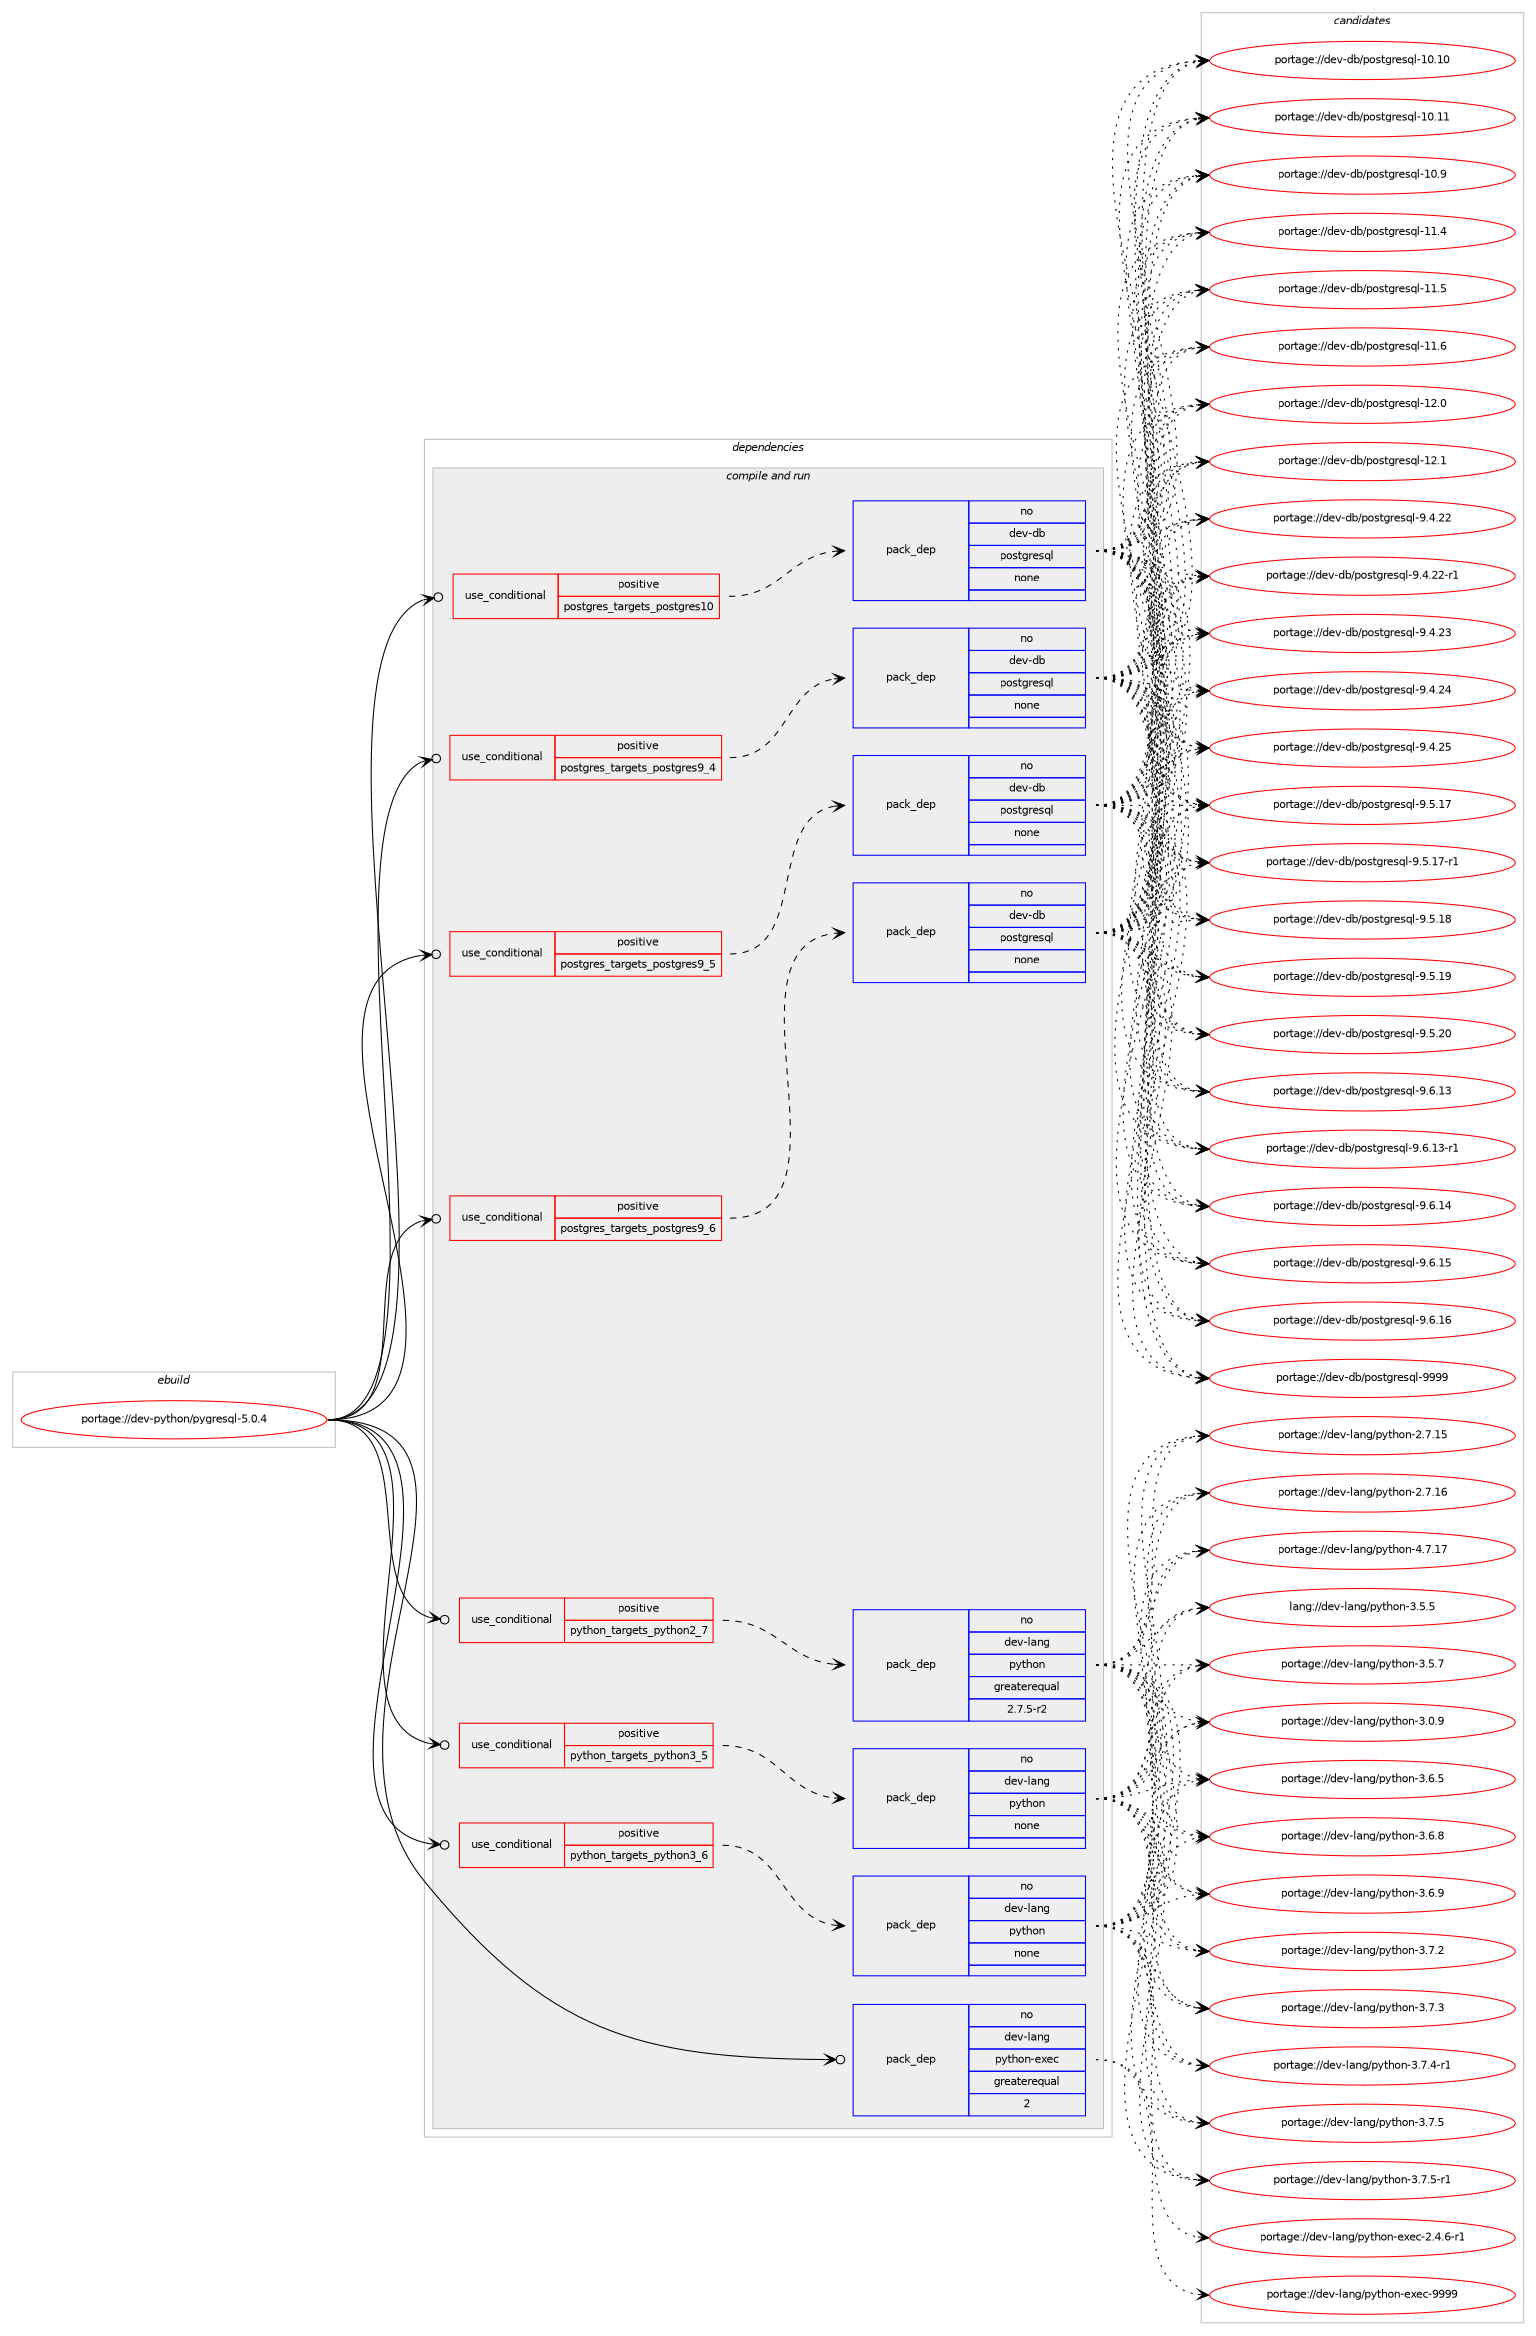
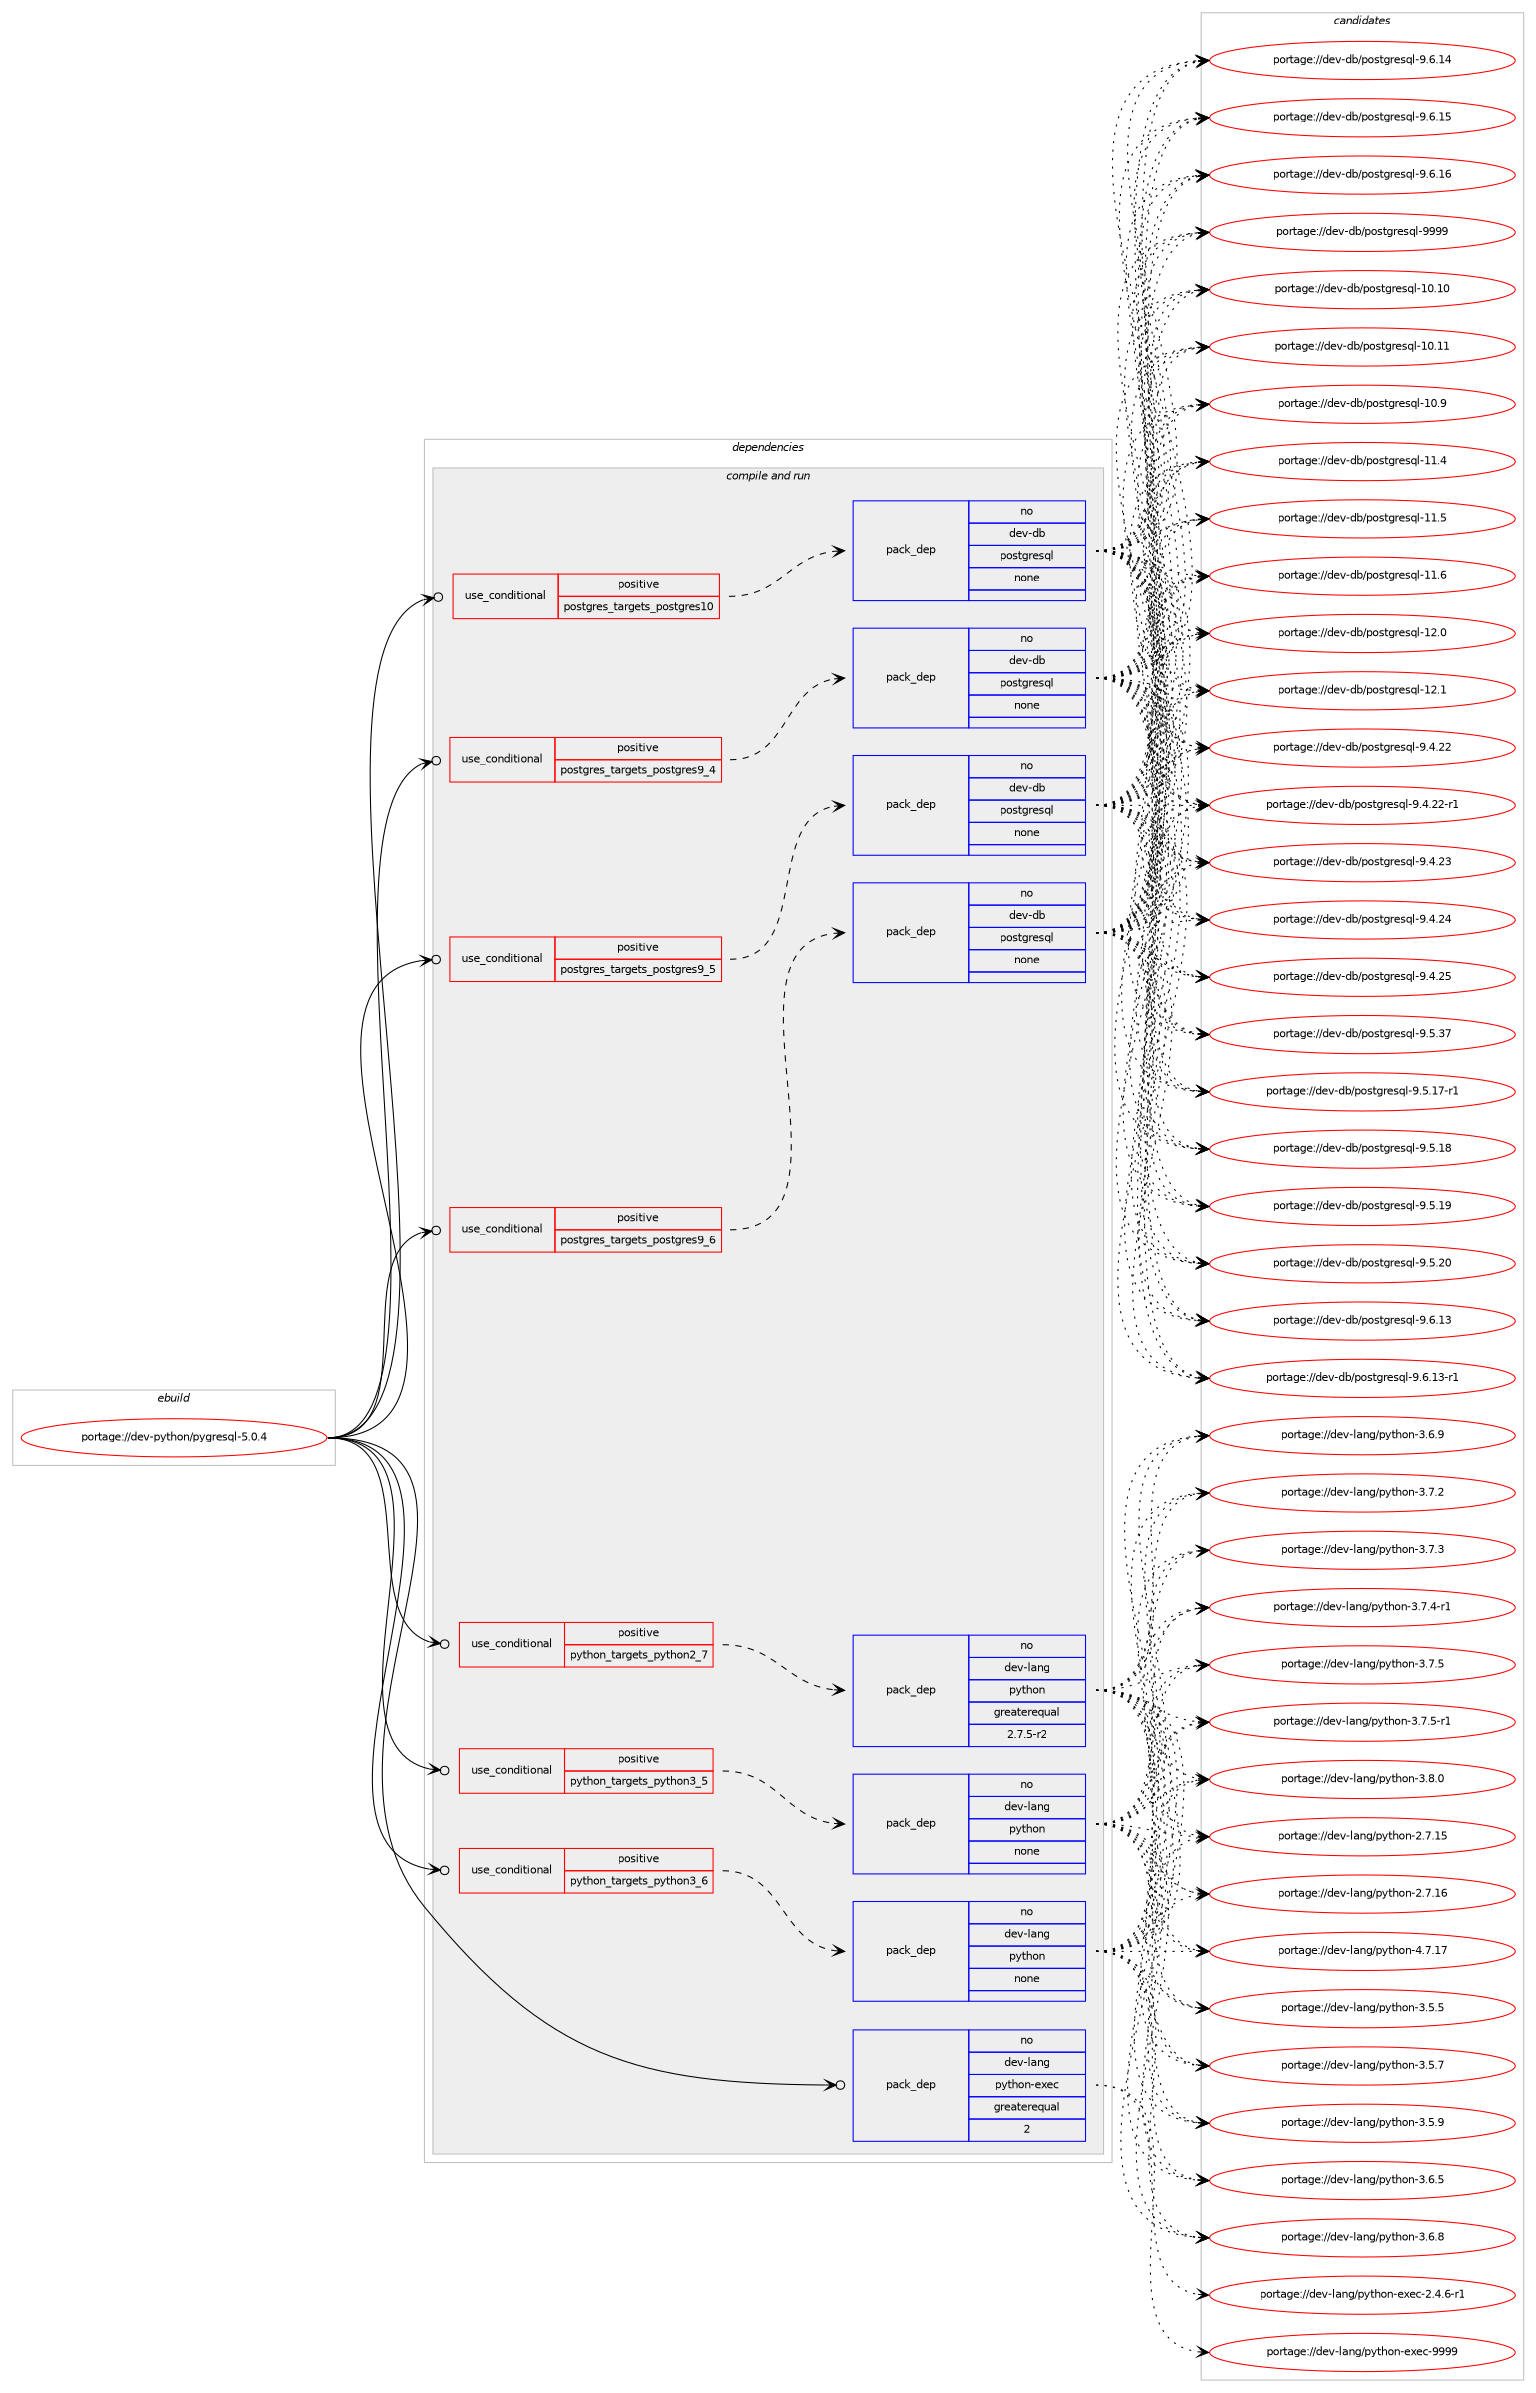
(1362, 805) -> (1362, 1035)
(1362, 1608) -> (1362, 2009)
(1362, 1722) -> (1362, 2123)
none -> (1362, 1779)
